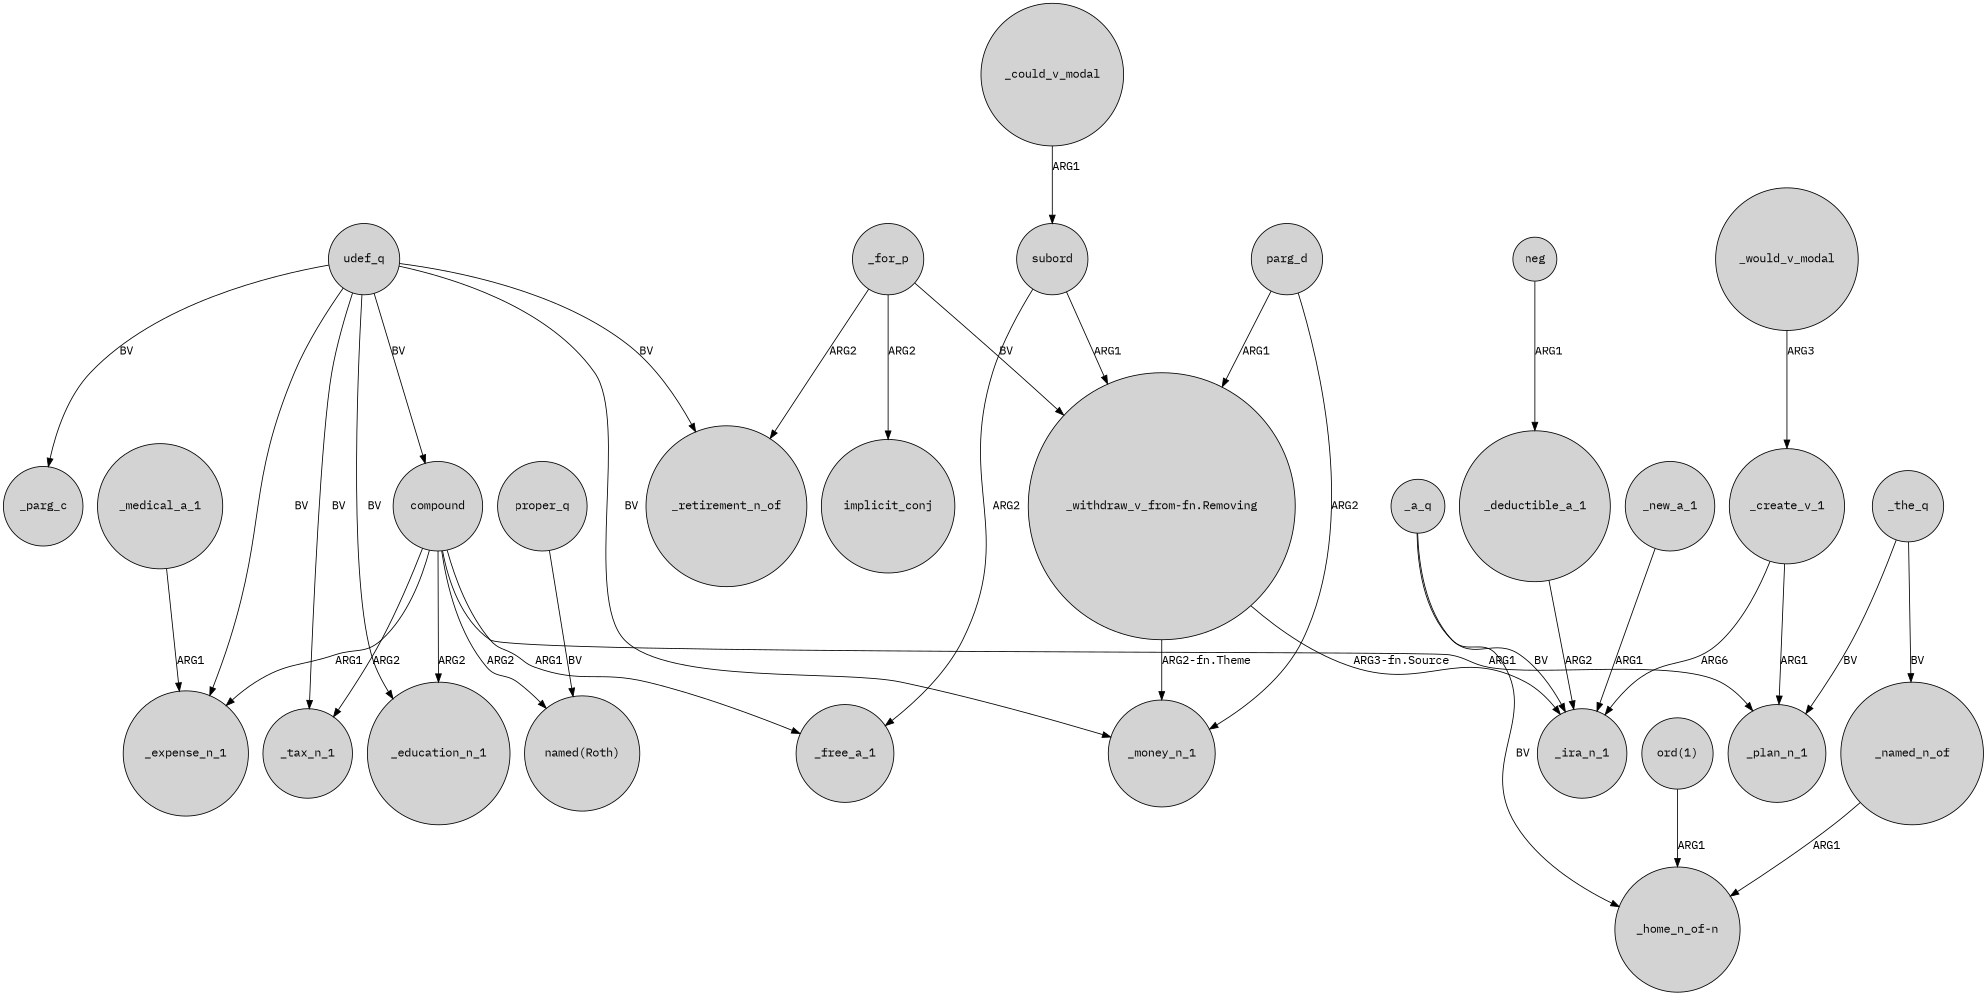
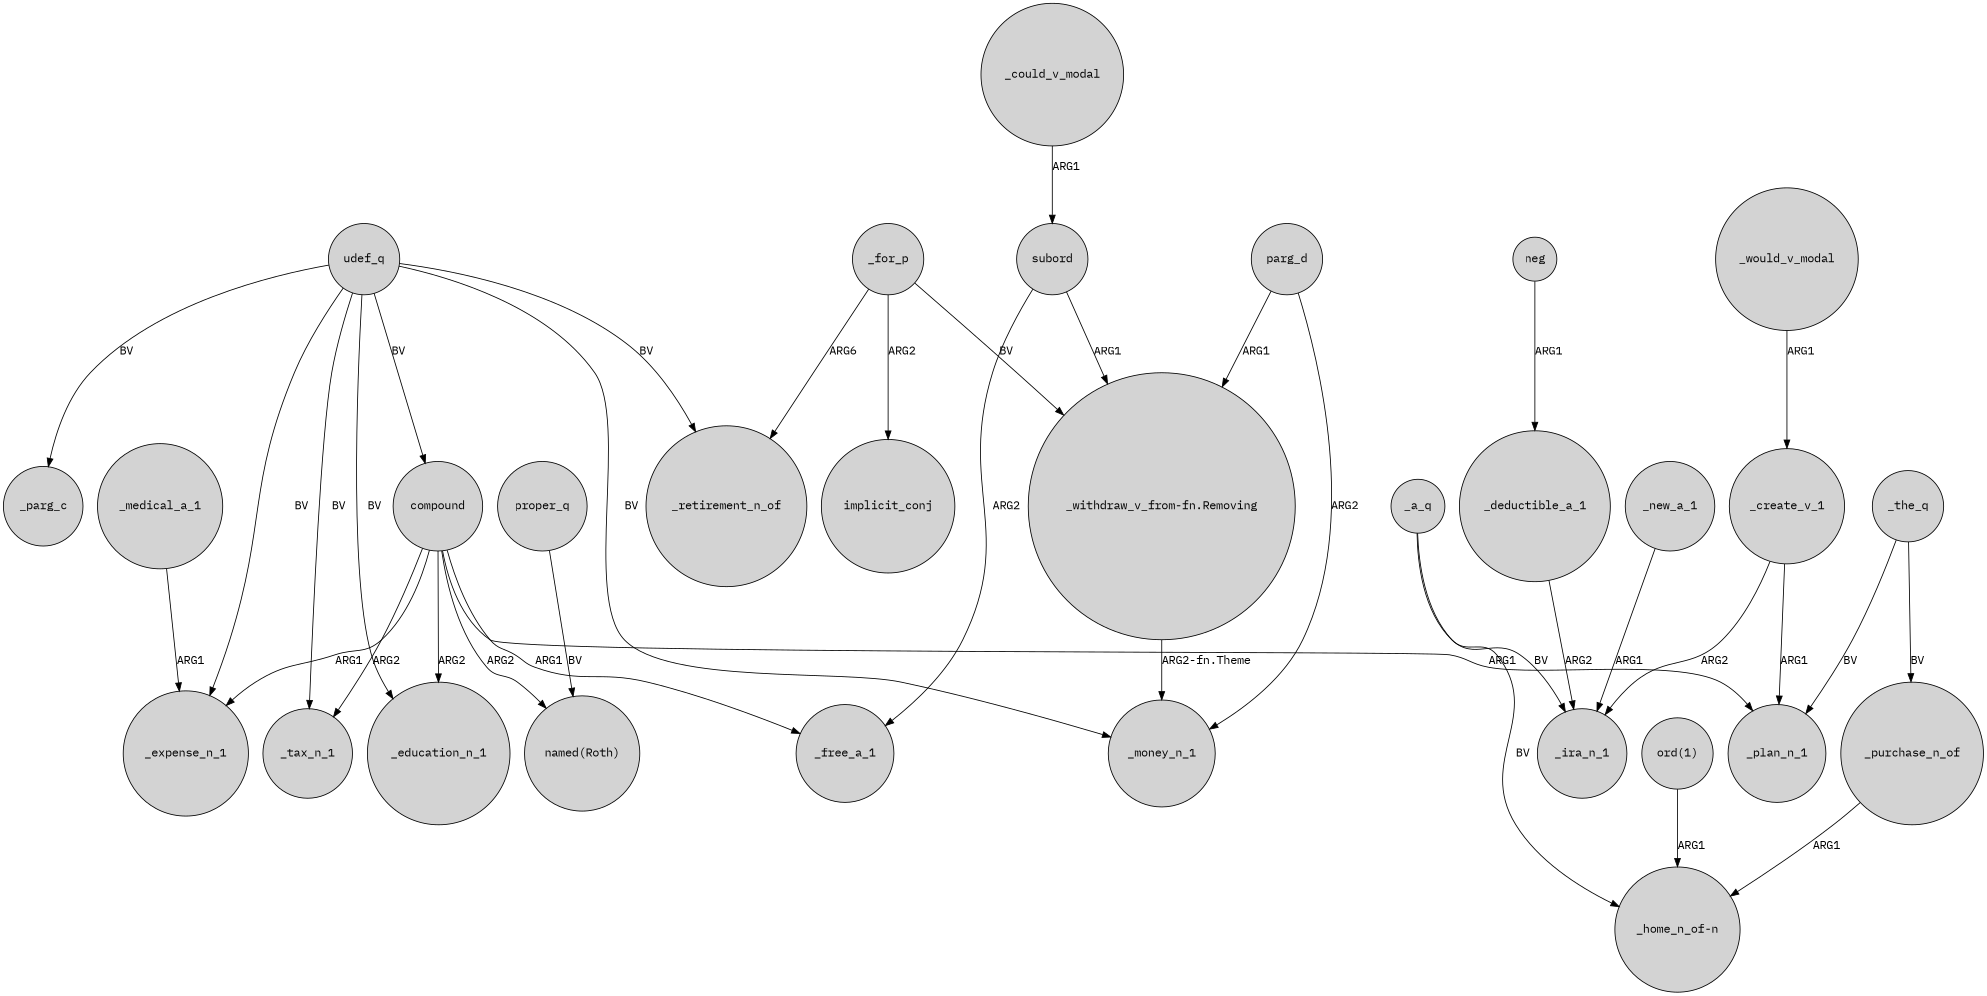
(843, 351) -> (843, 351)
(1801, 351) -> (1801, 351)
(1715, 661) -> (1715, 661)
(1400, 674) -> none
(1912, 753) -> (1912, 753)
